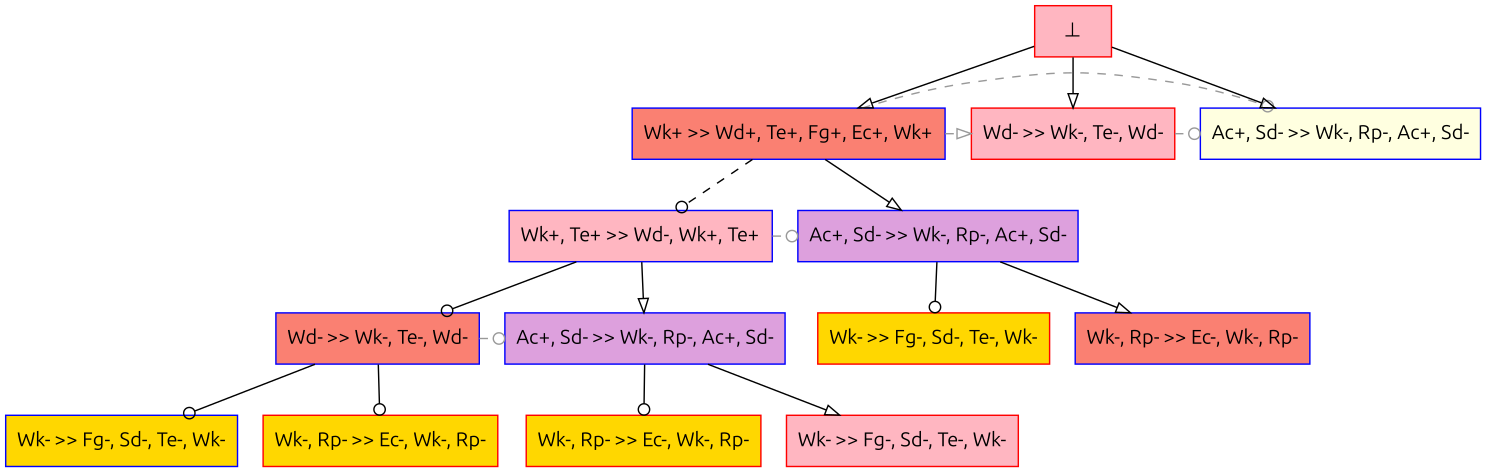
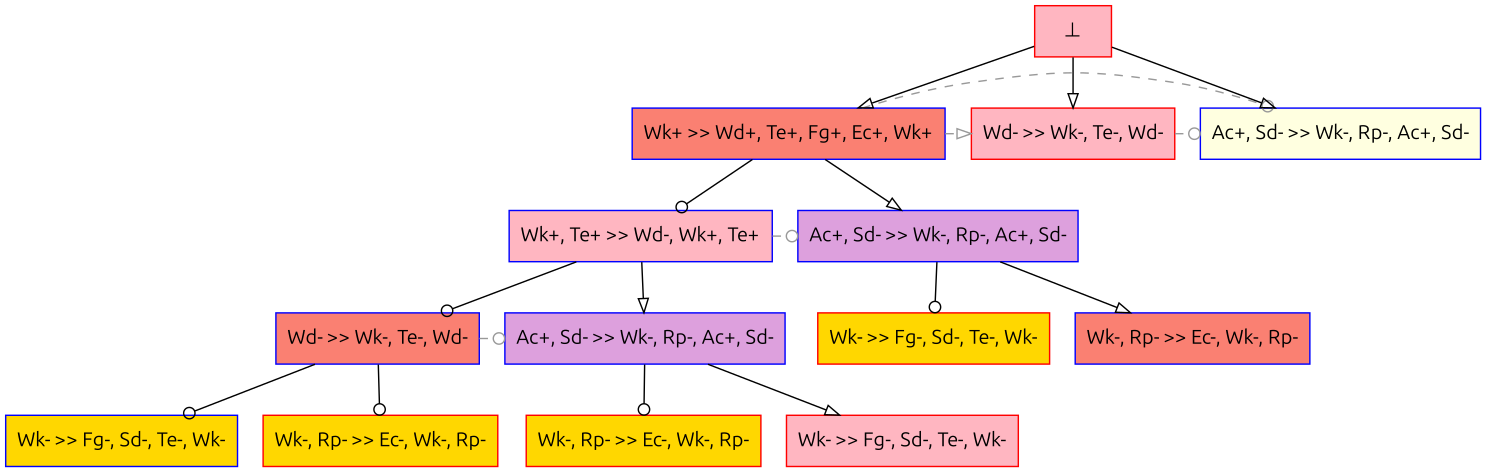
(719, 182) -> (719, 182)
